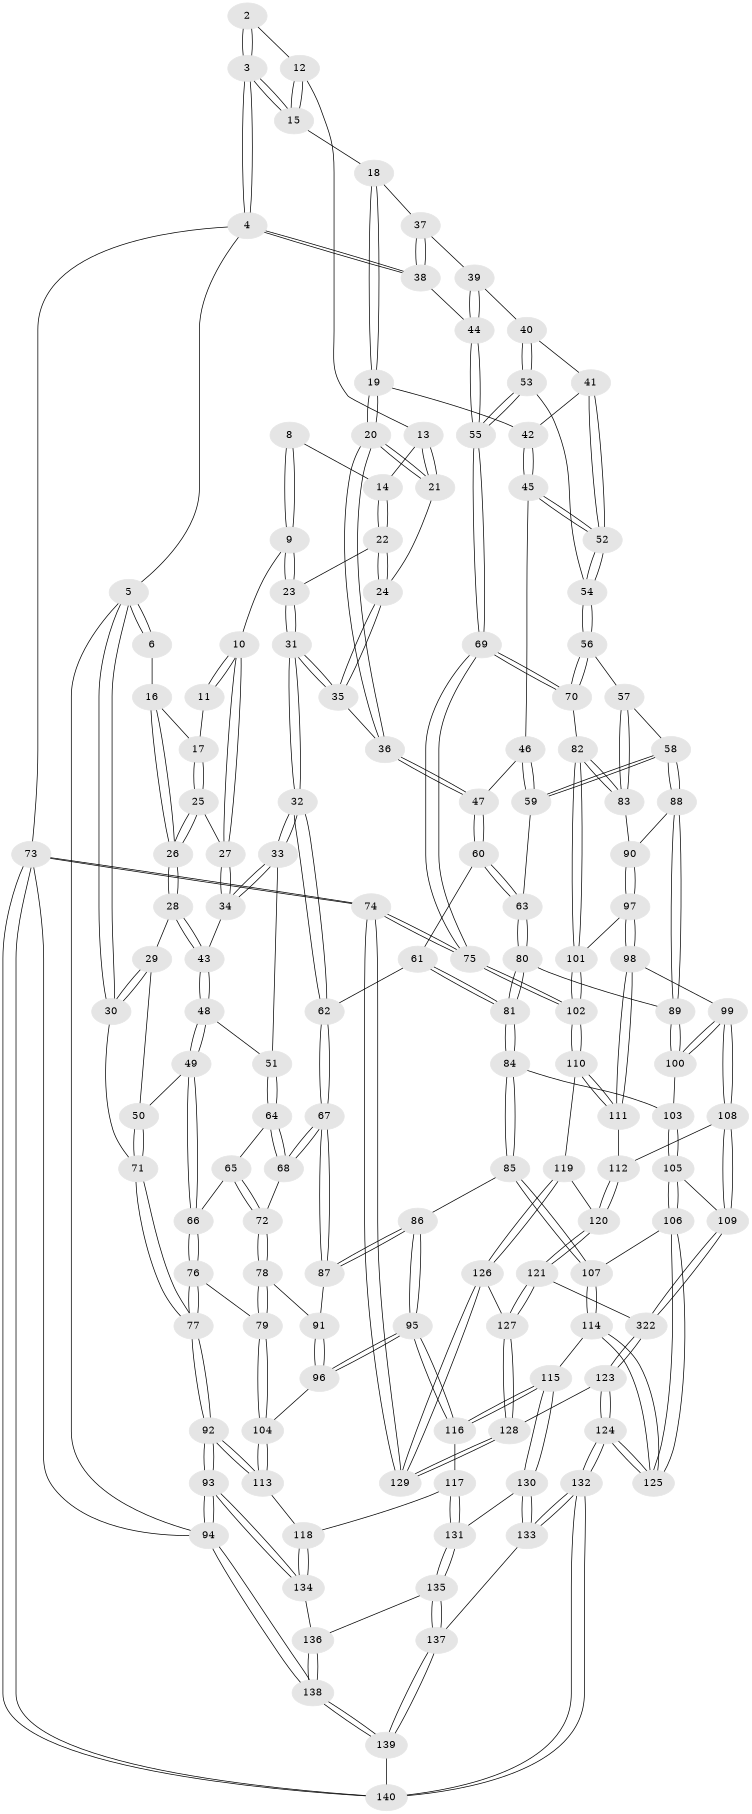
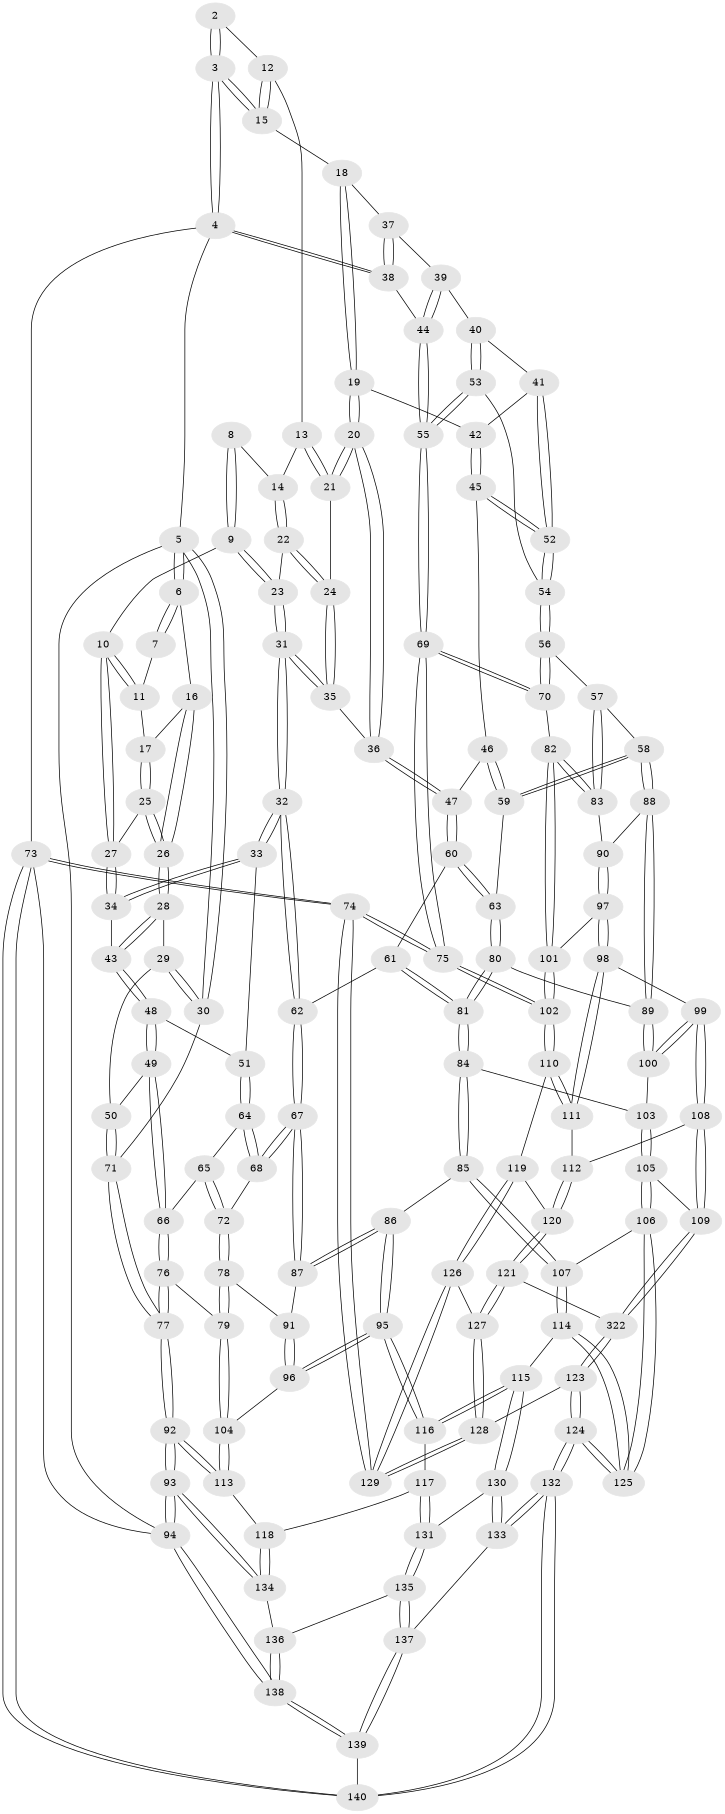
none -> (156, 645)
